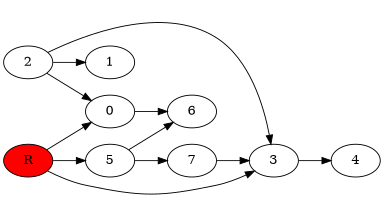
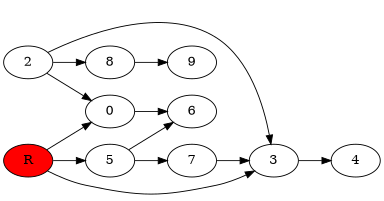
(110, 62) -> (110, 62)
none -> (192, 62)
